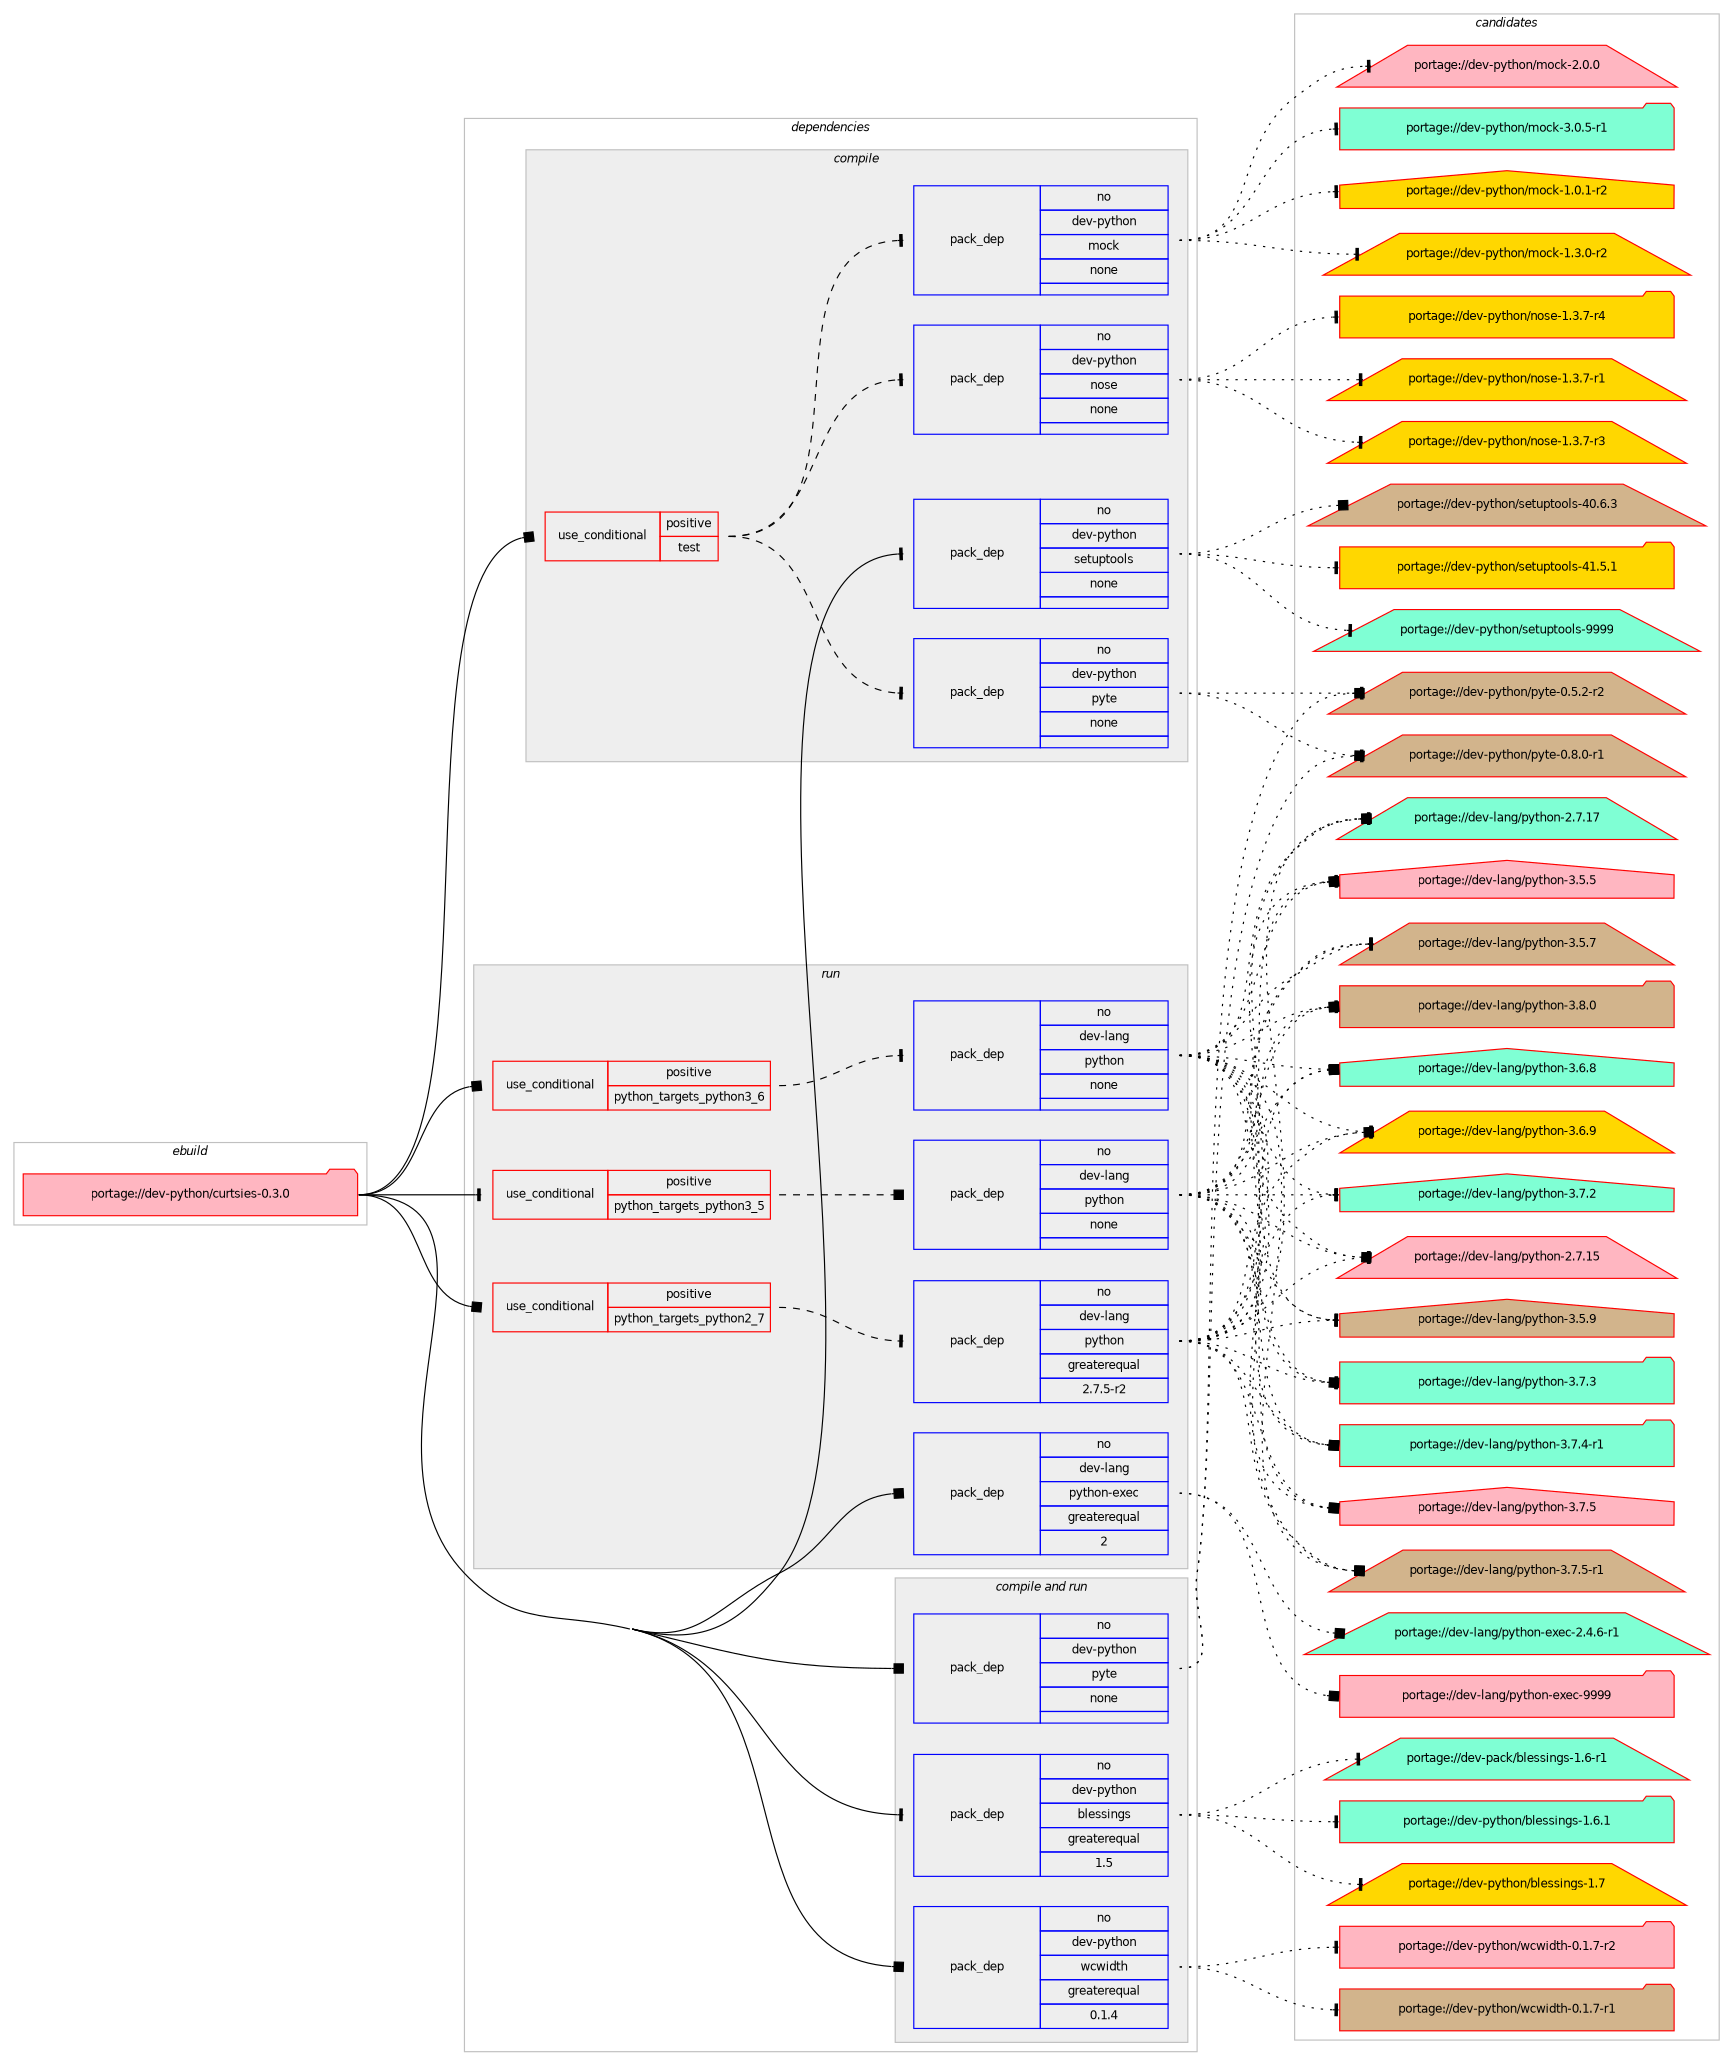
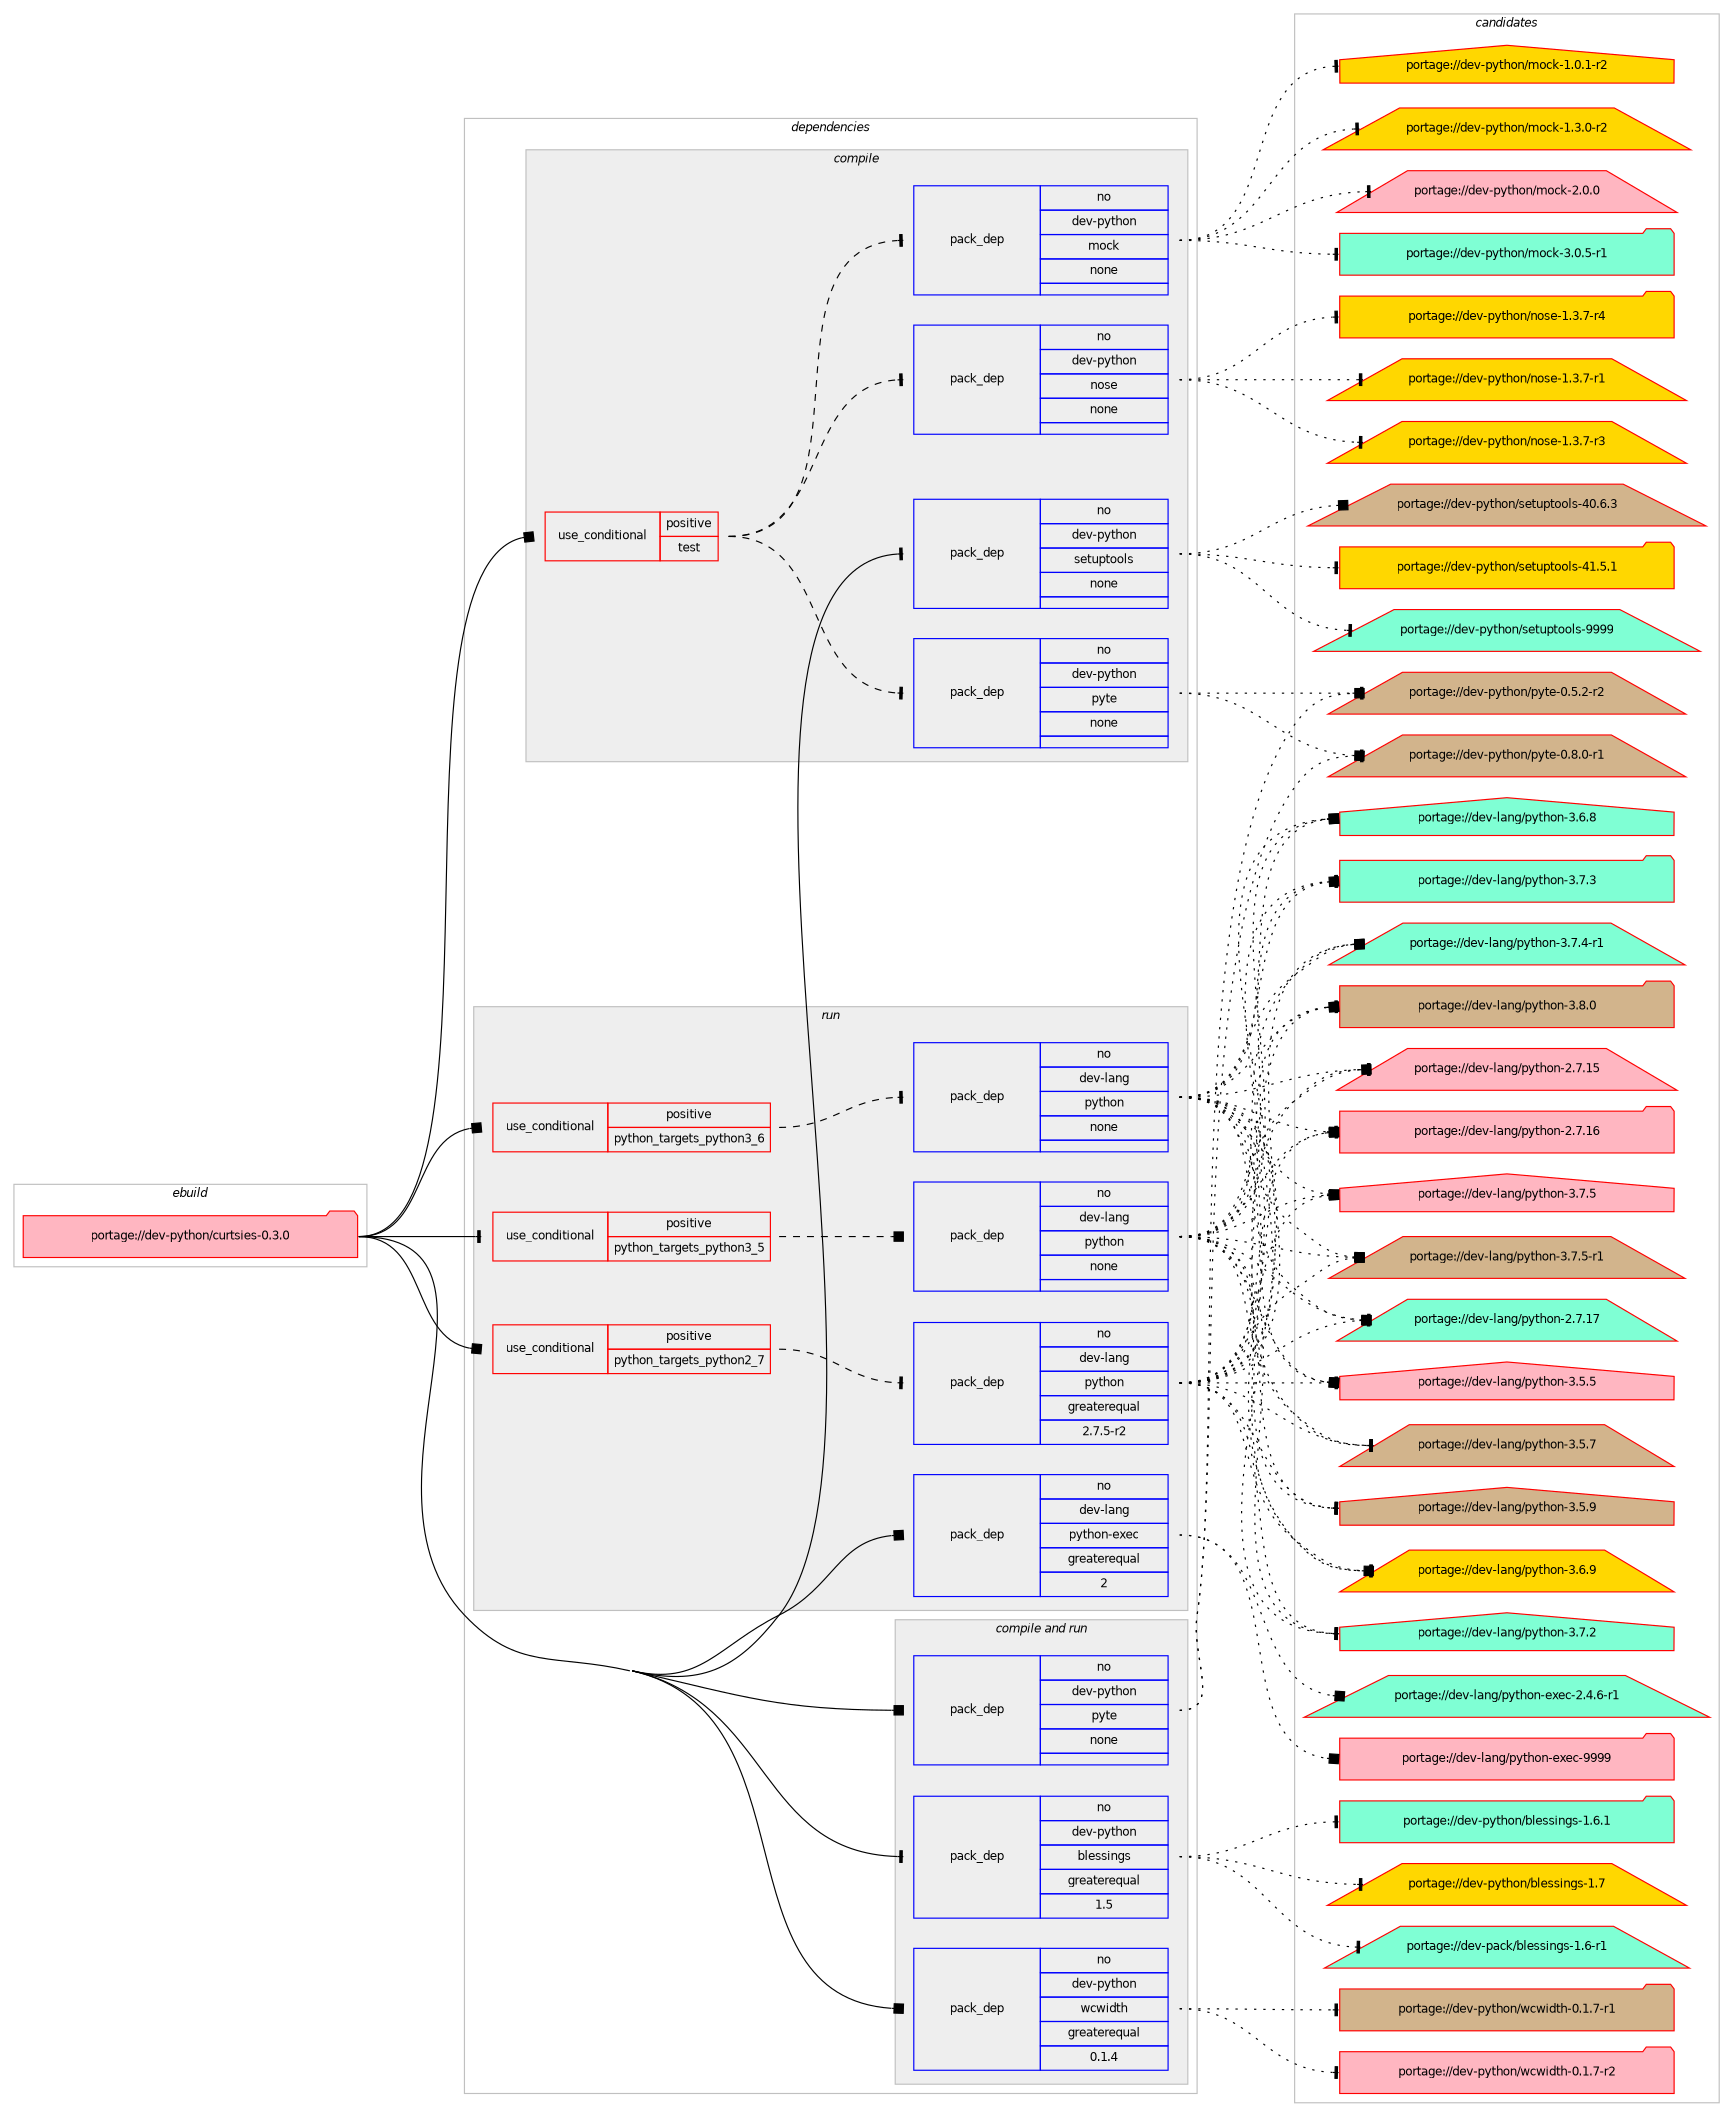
none -> (1507, 1132)
(1507, 1446) -> (1507, 944)
